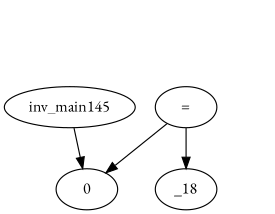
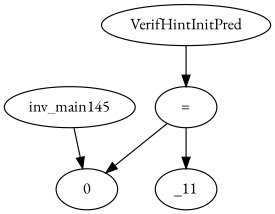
none -> (186, 25)
(186, 189) -> (186, 189)
